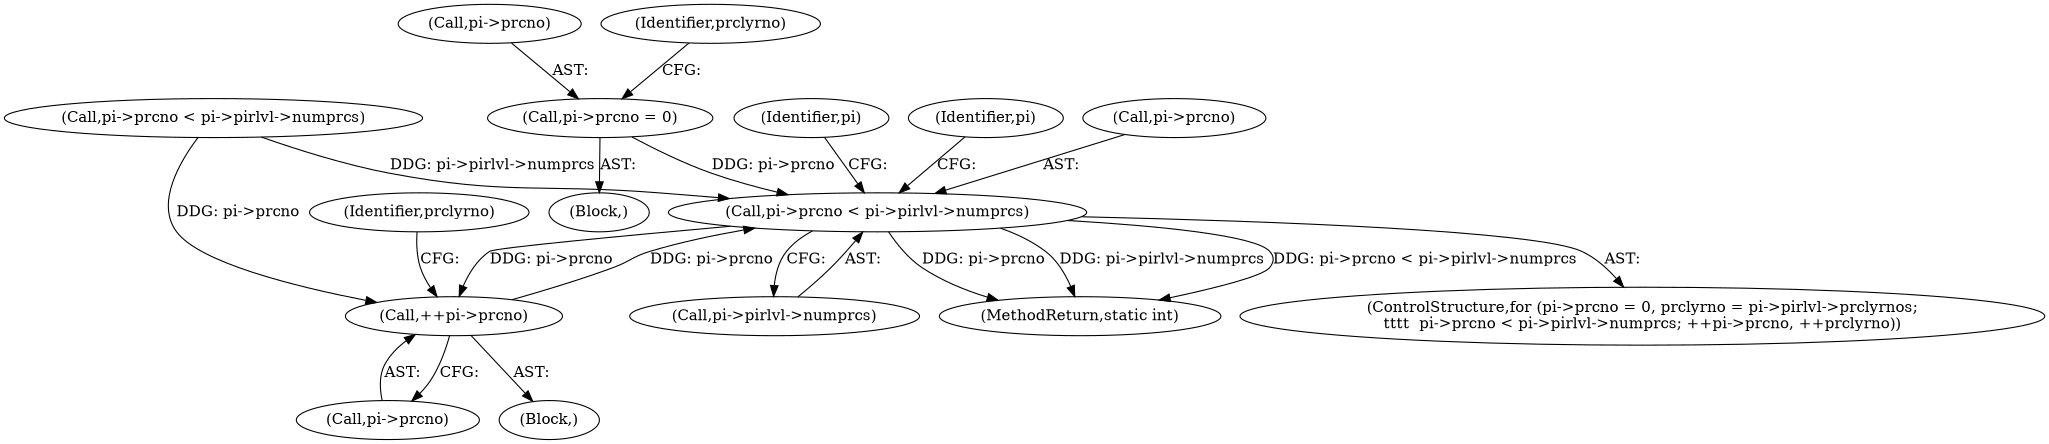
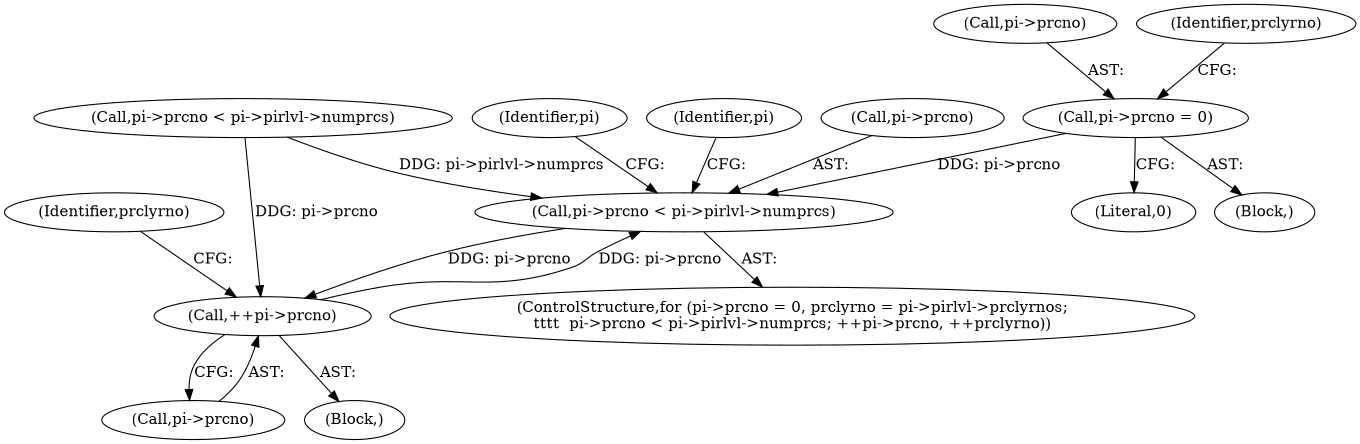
none -> (1134, 212)
(775, 316) -> none
(1080, 316) -> none
